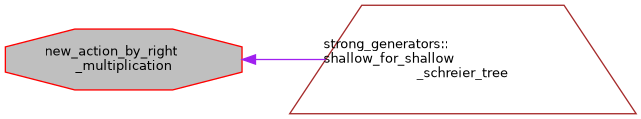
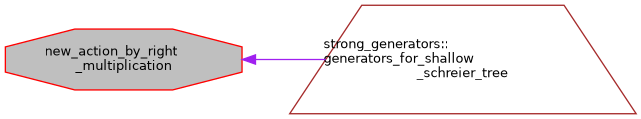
(463, 60) -> (463, 60)
